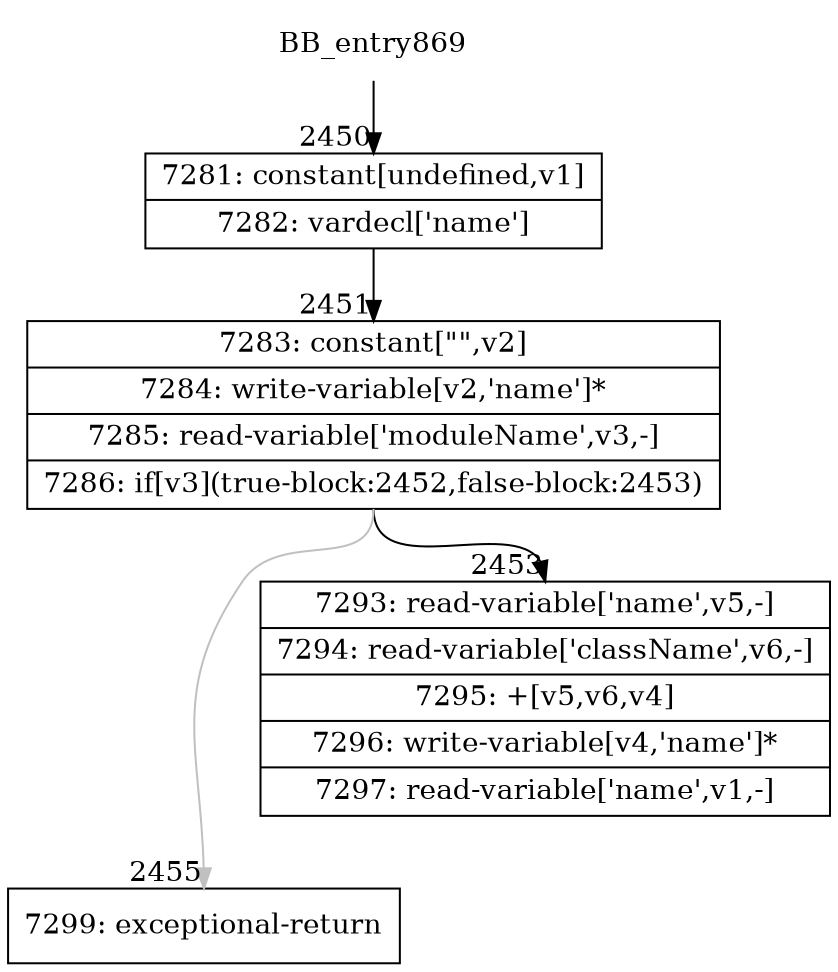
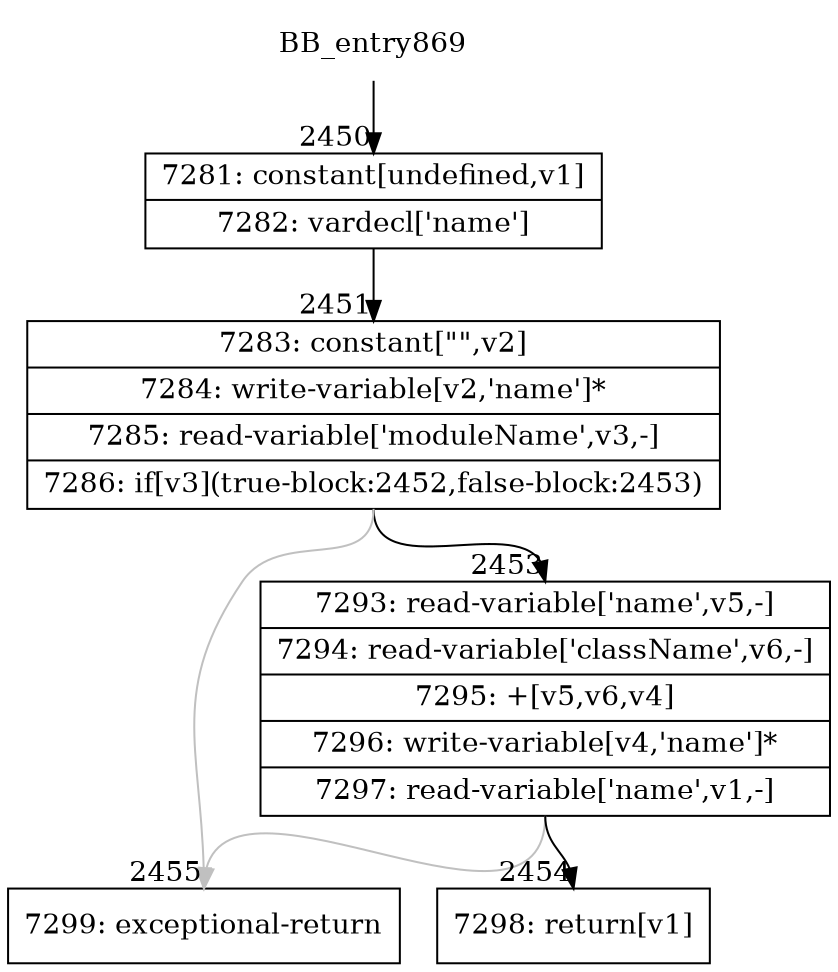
none -> (385, 855)
none -> (574, 926)
